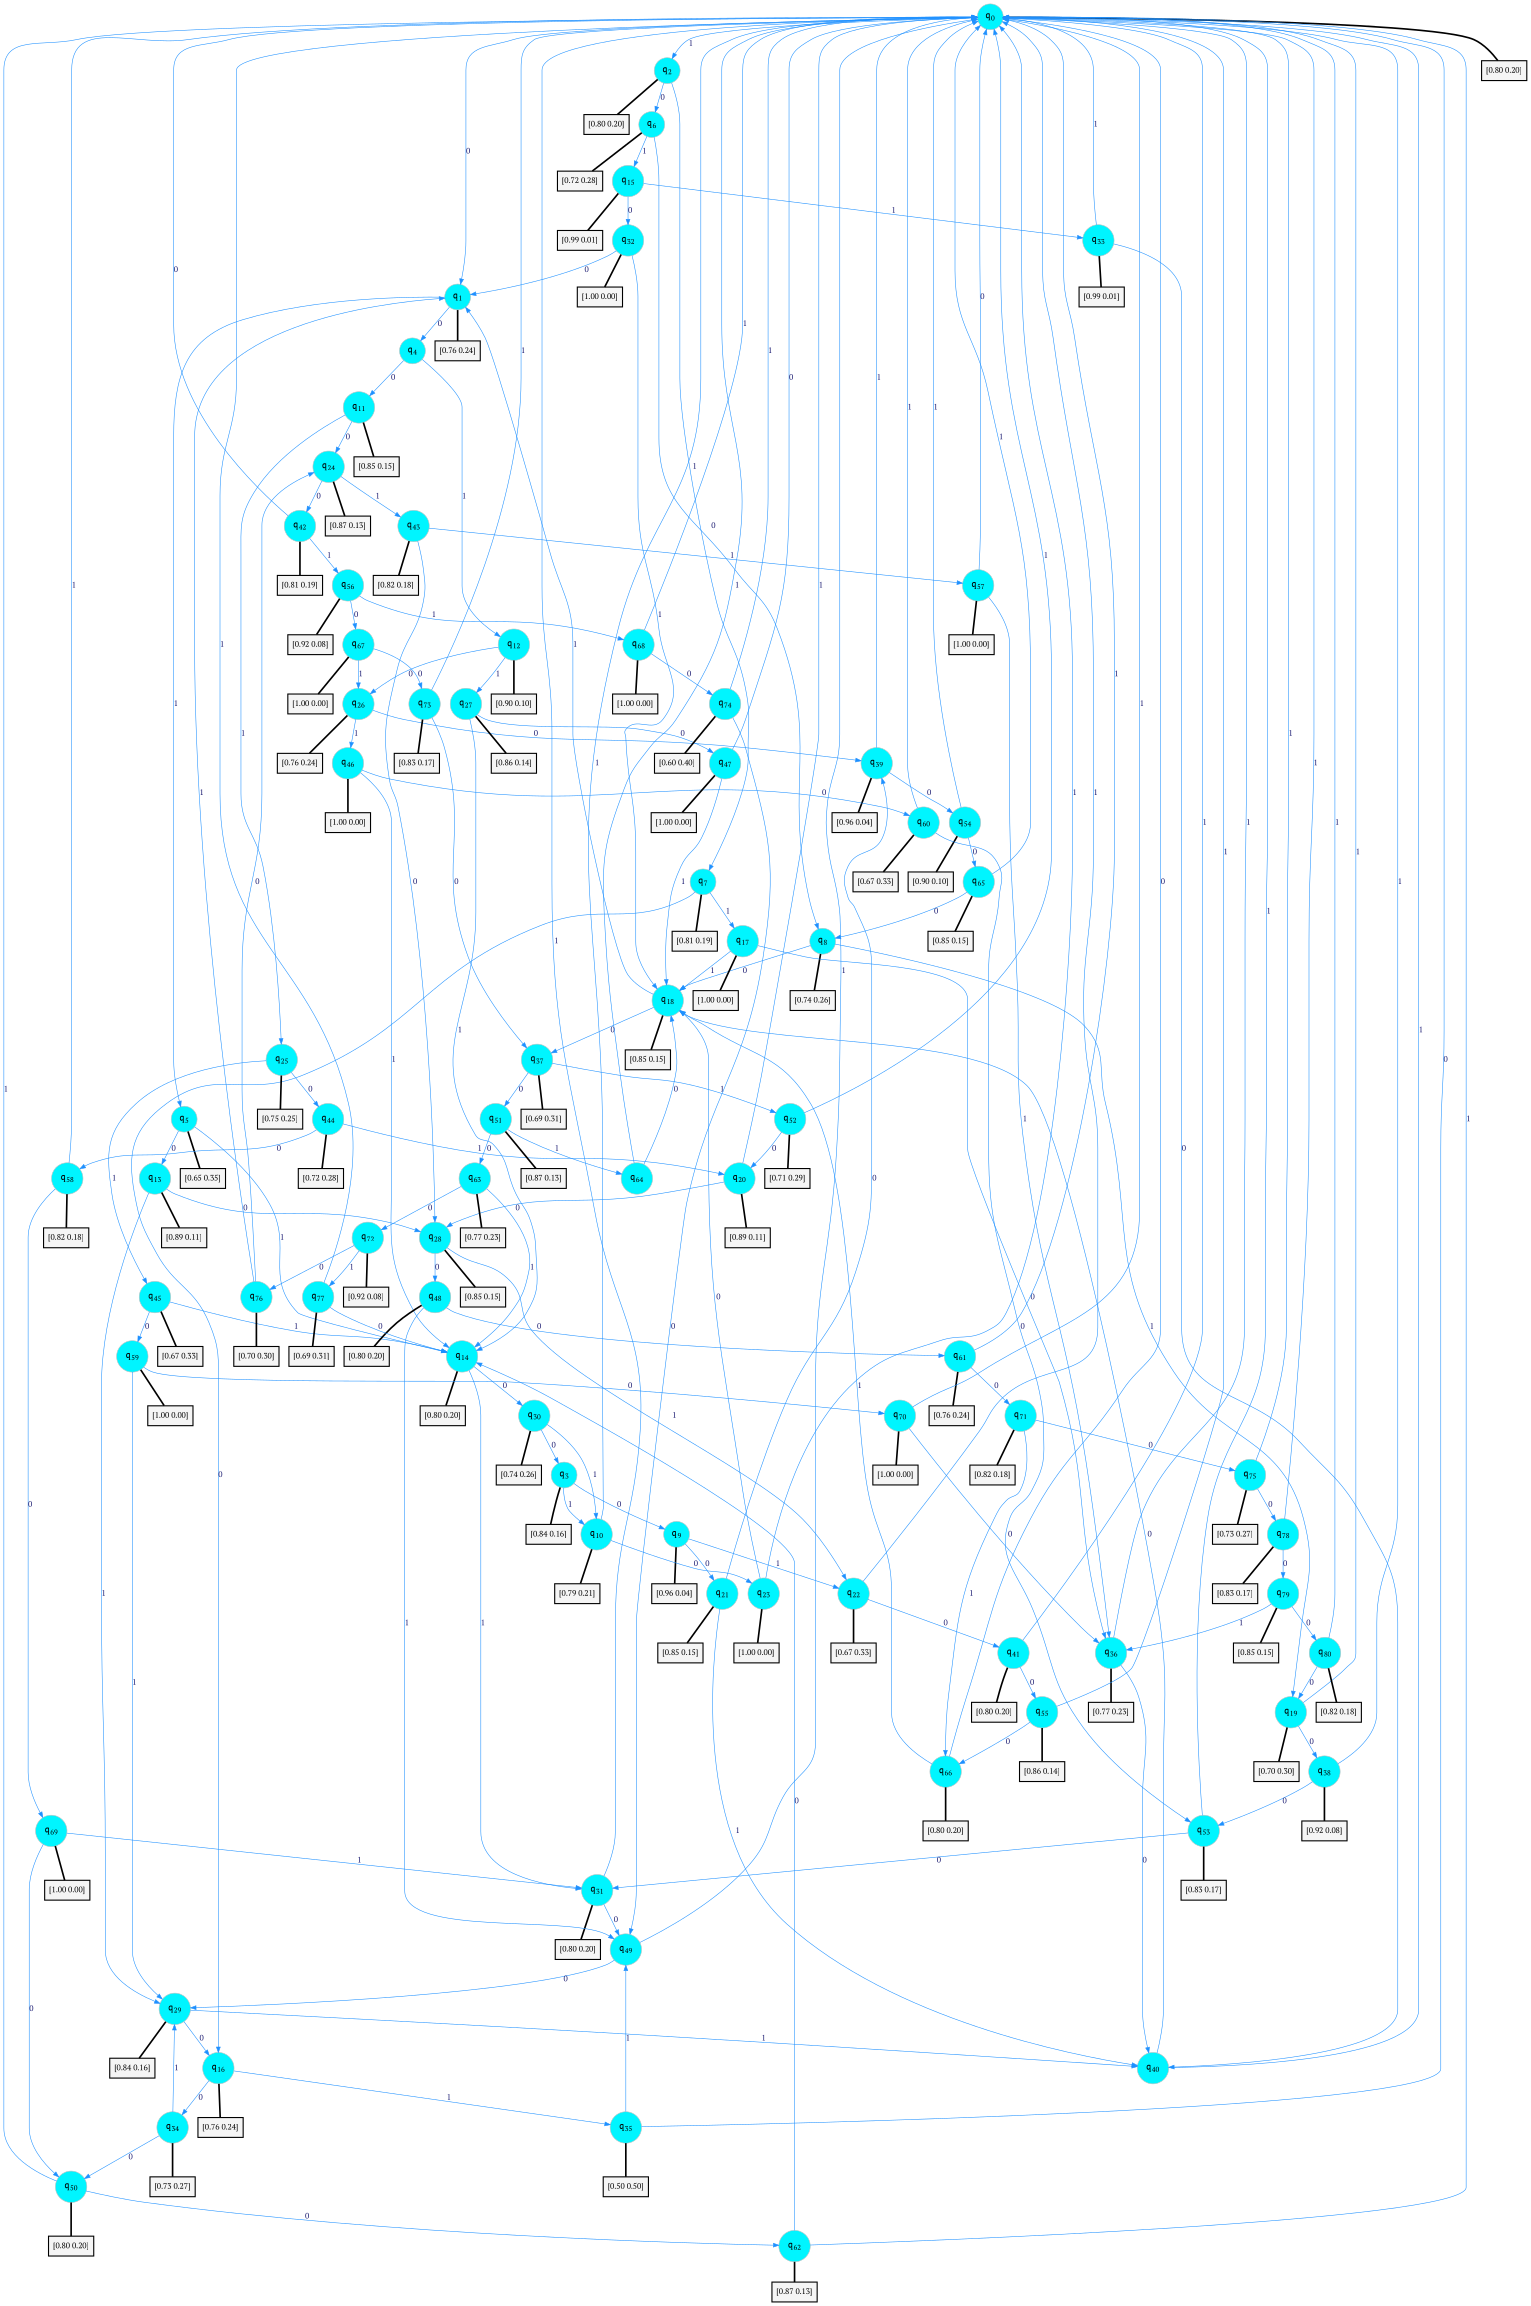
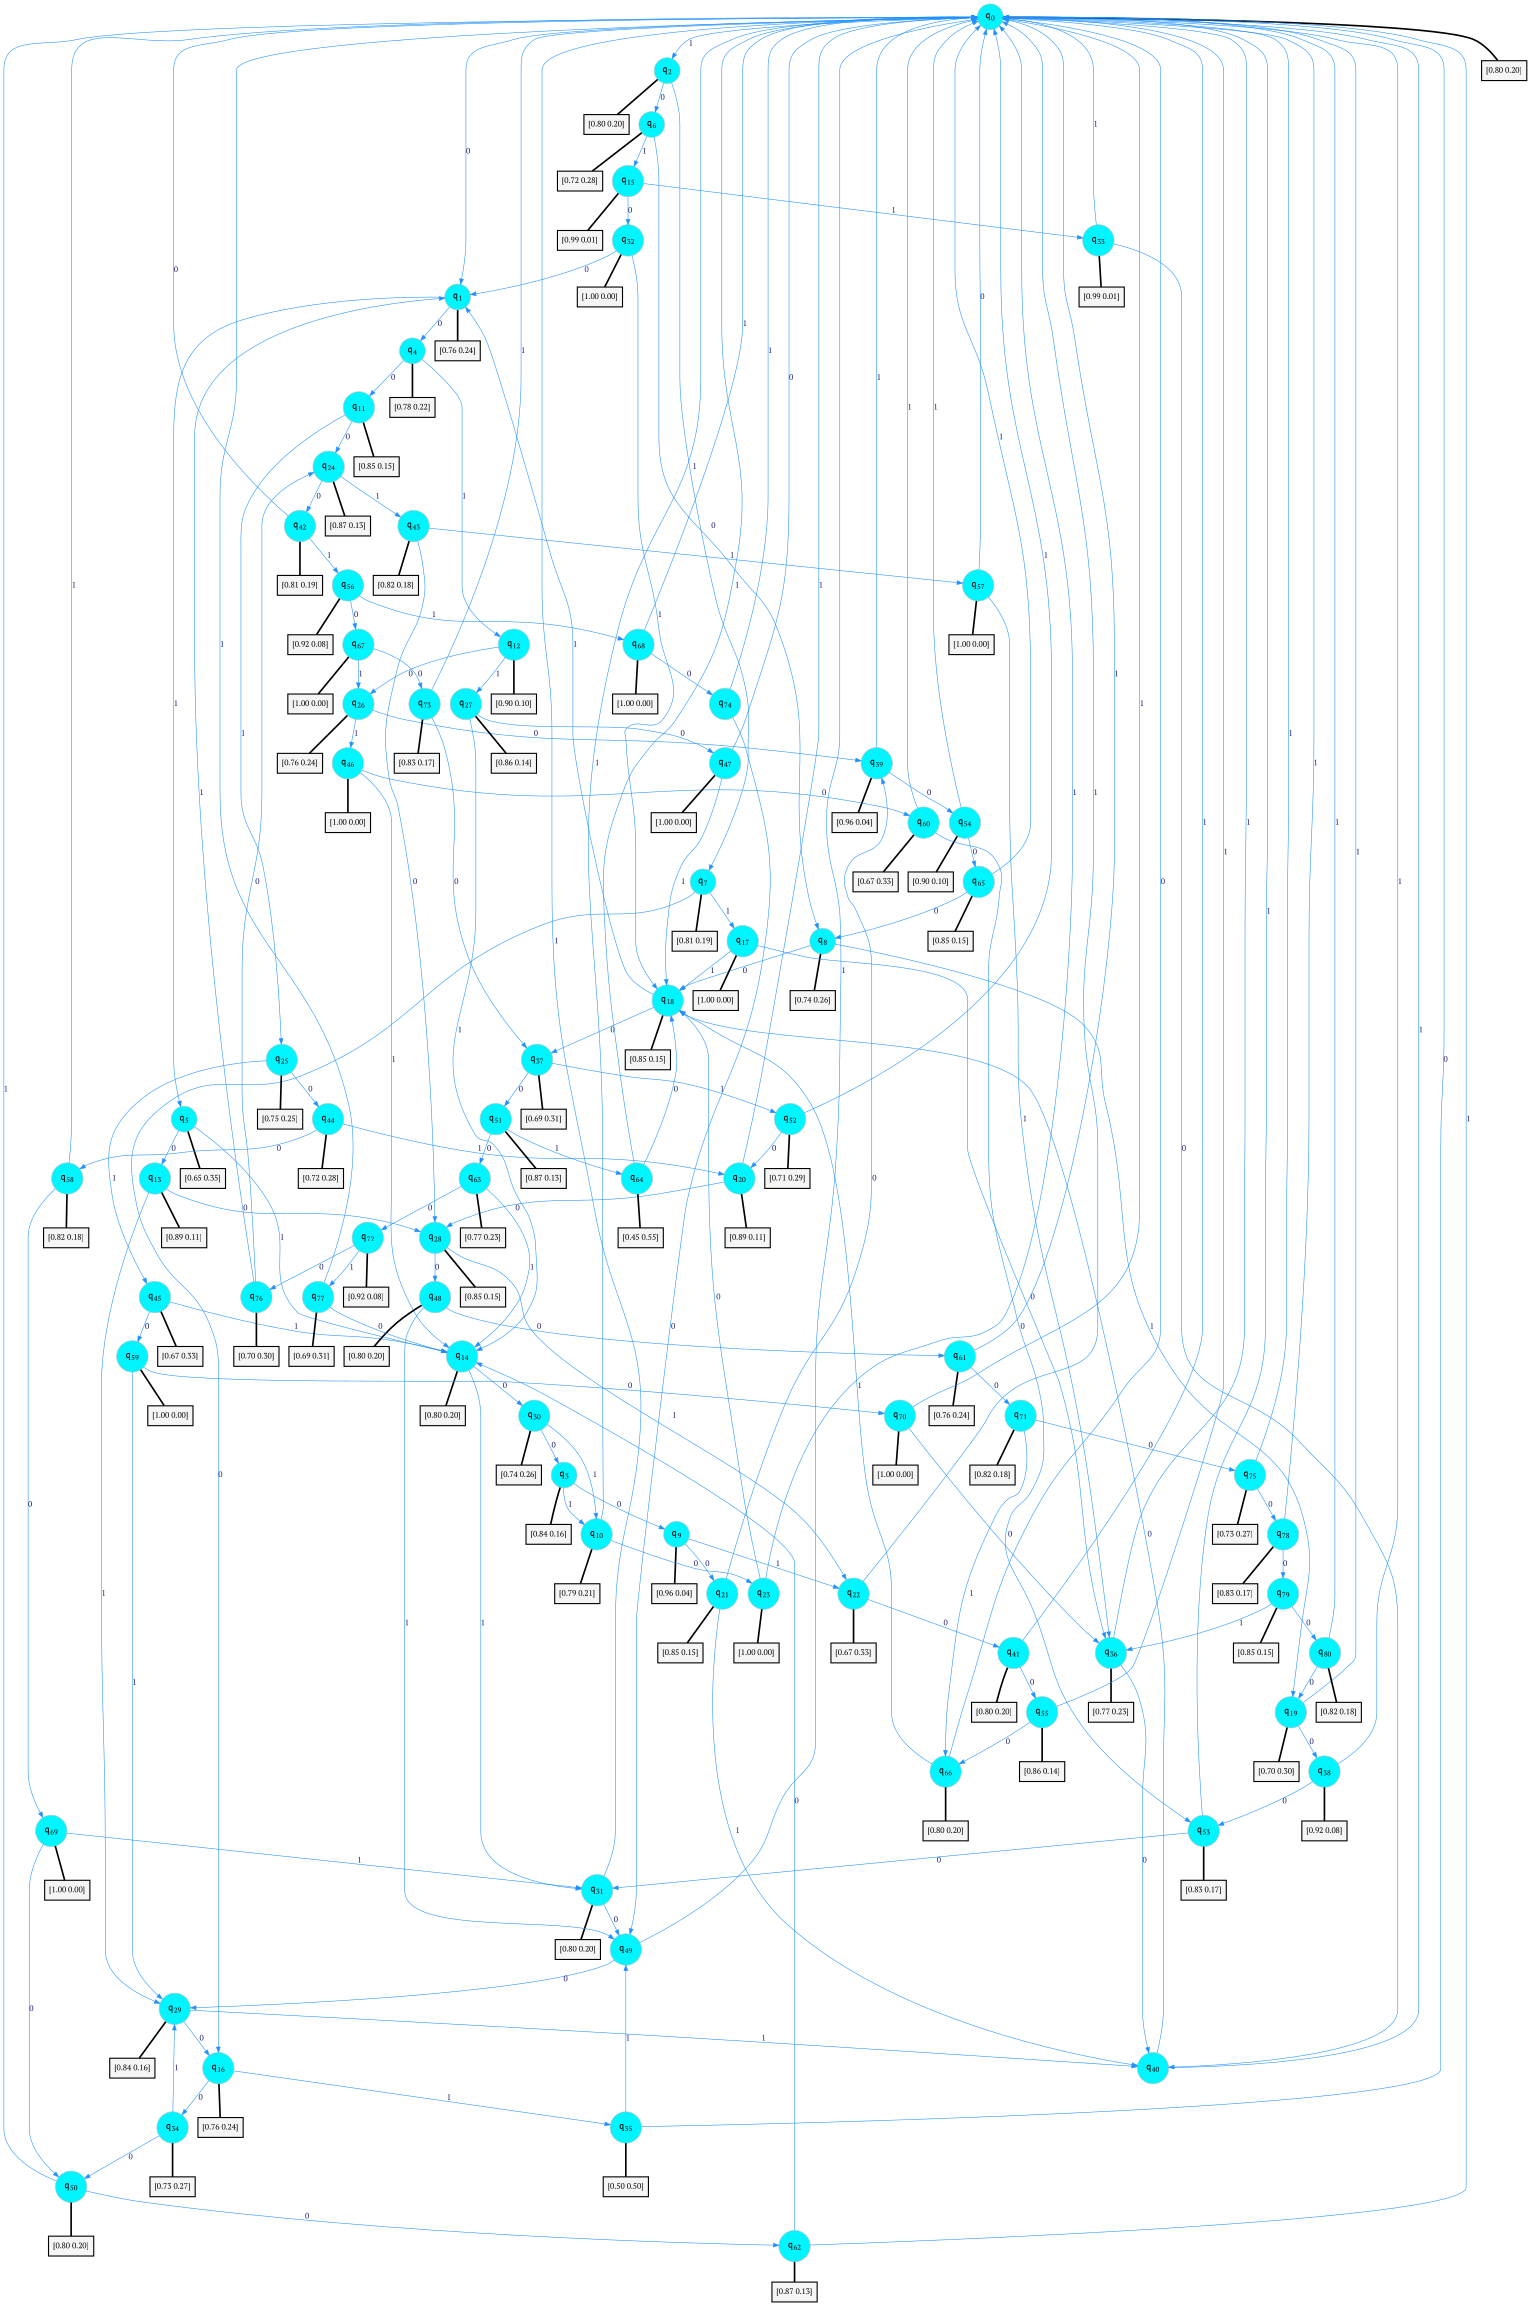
none -> (412, 407)
(677, 763) -> none
none -> (641, 1238)
